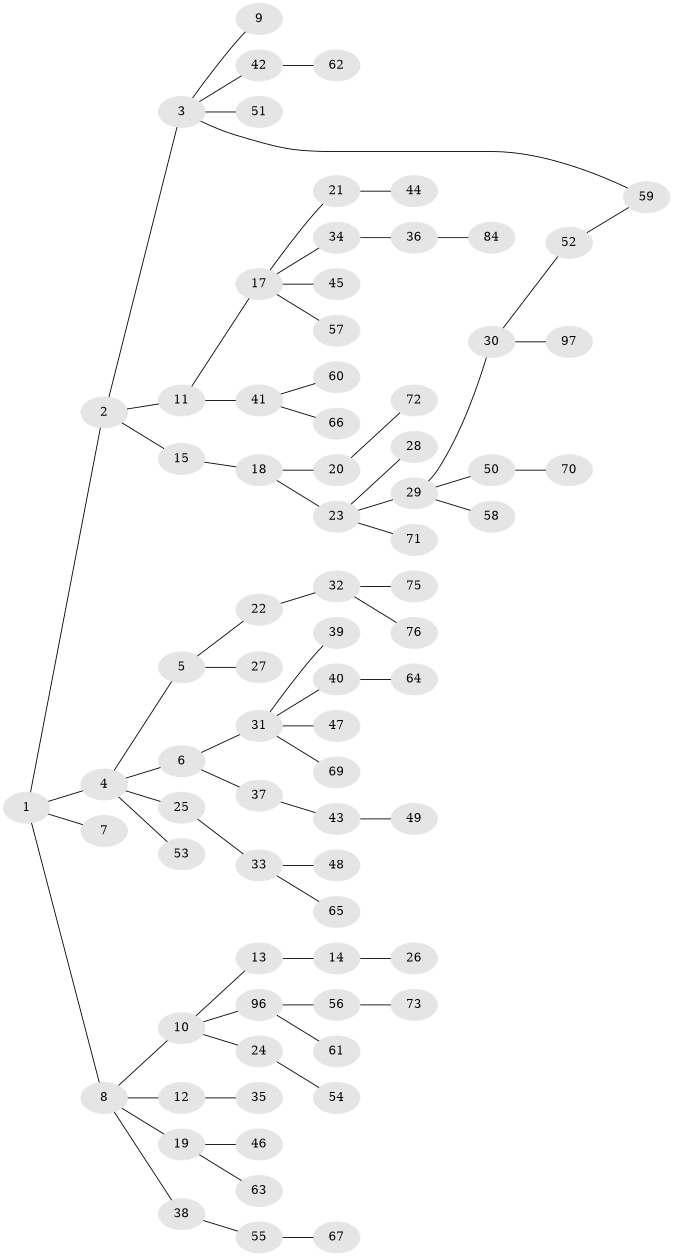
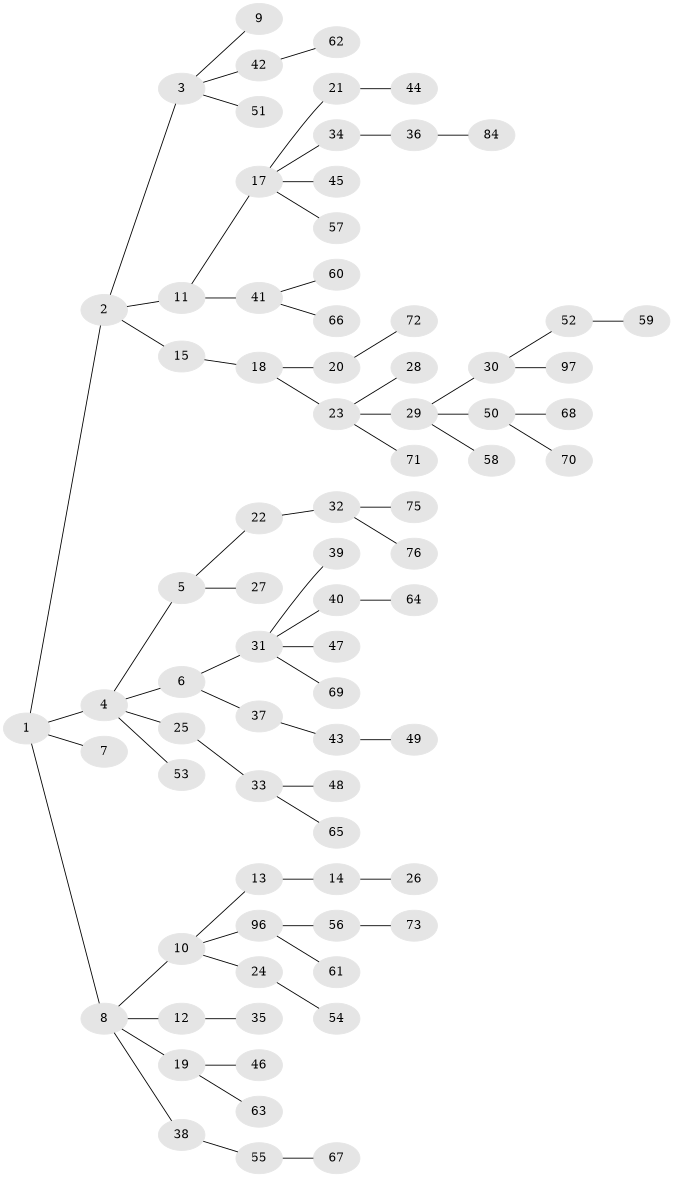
(415, 152) -> none
none -> (569, 414)
